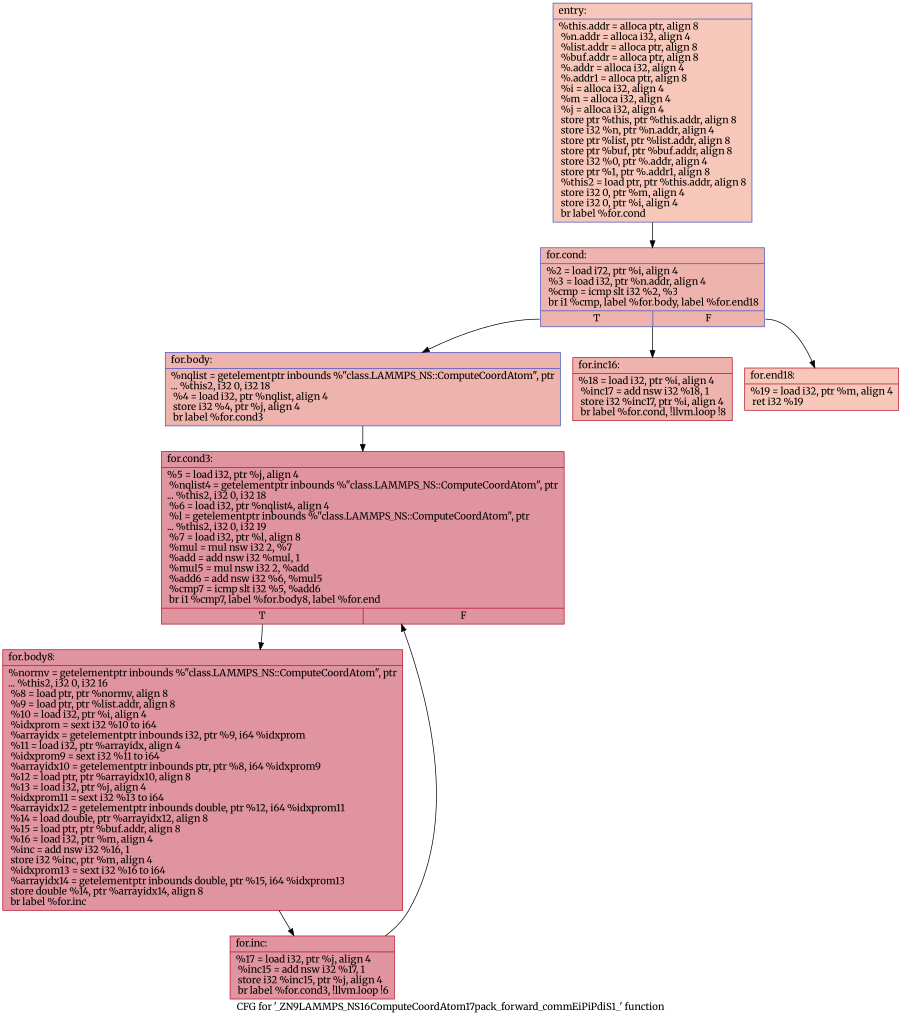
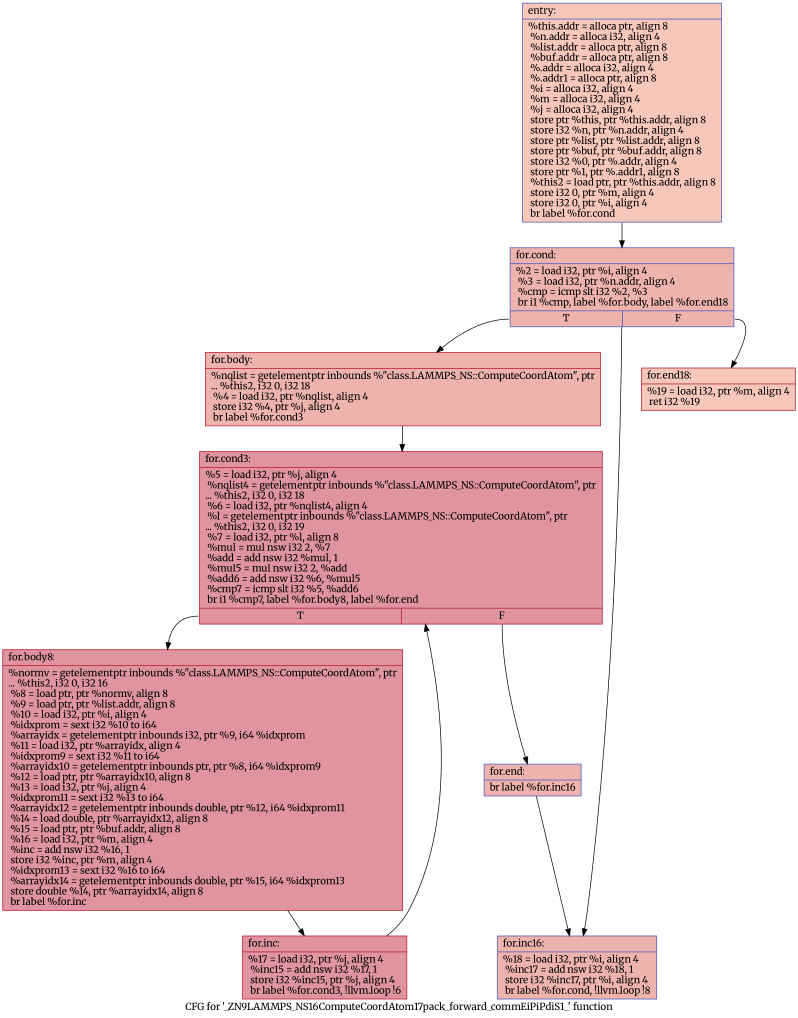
(612, 271) -> (581, 271)
(363, 389) -> (403, 389)
(653, 389) -> (577, 968)
none -> (533, 780)
